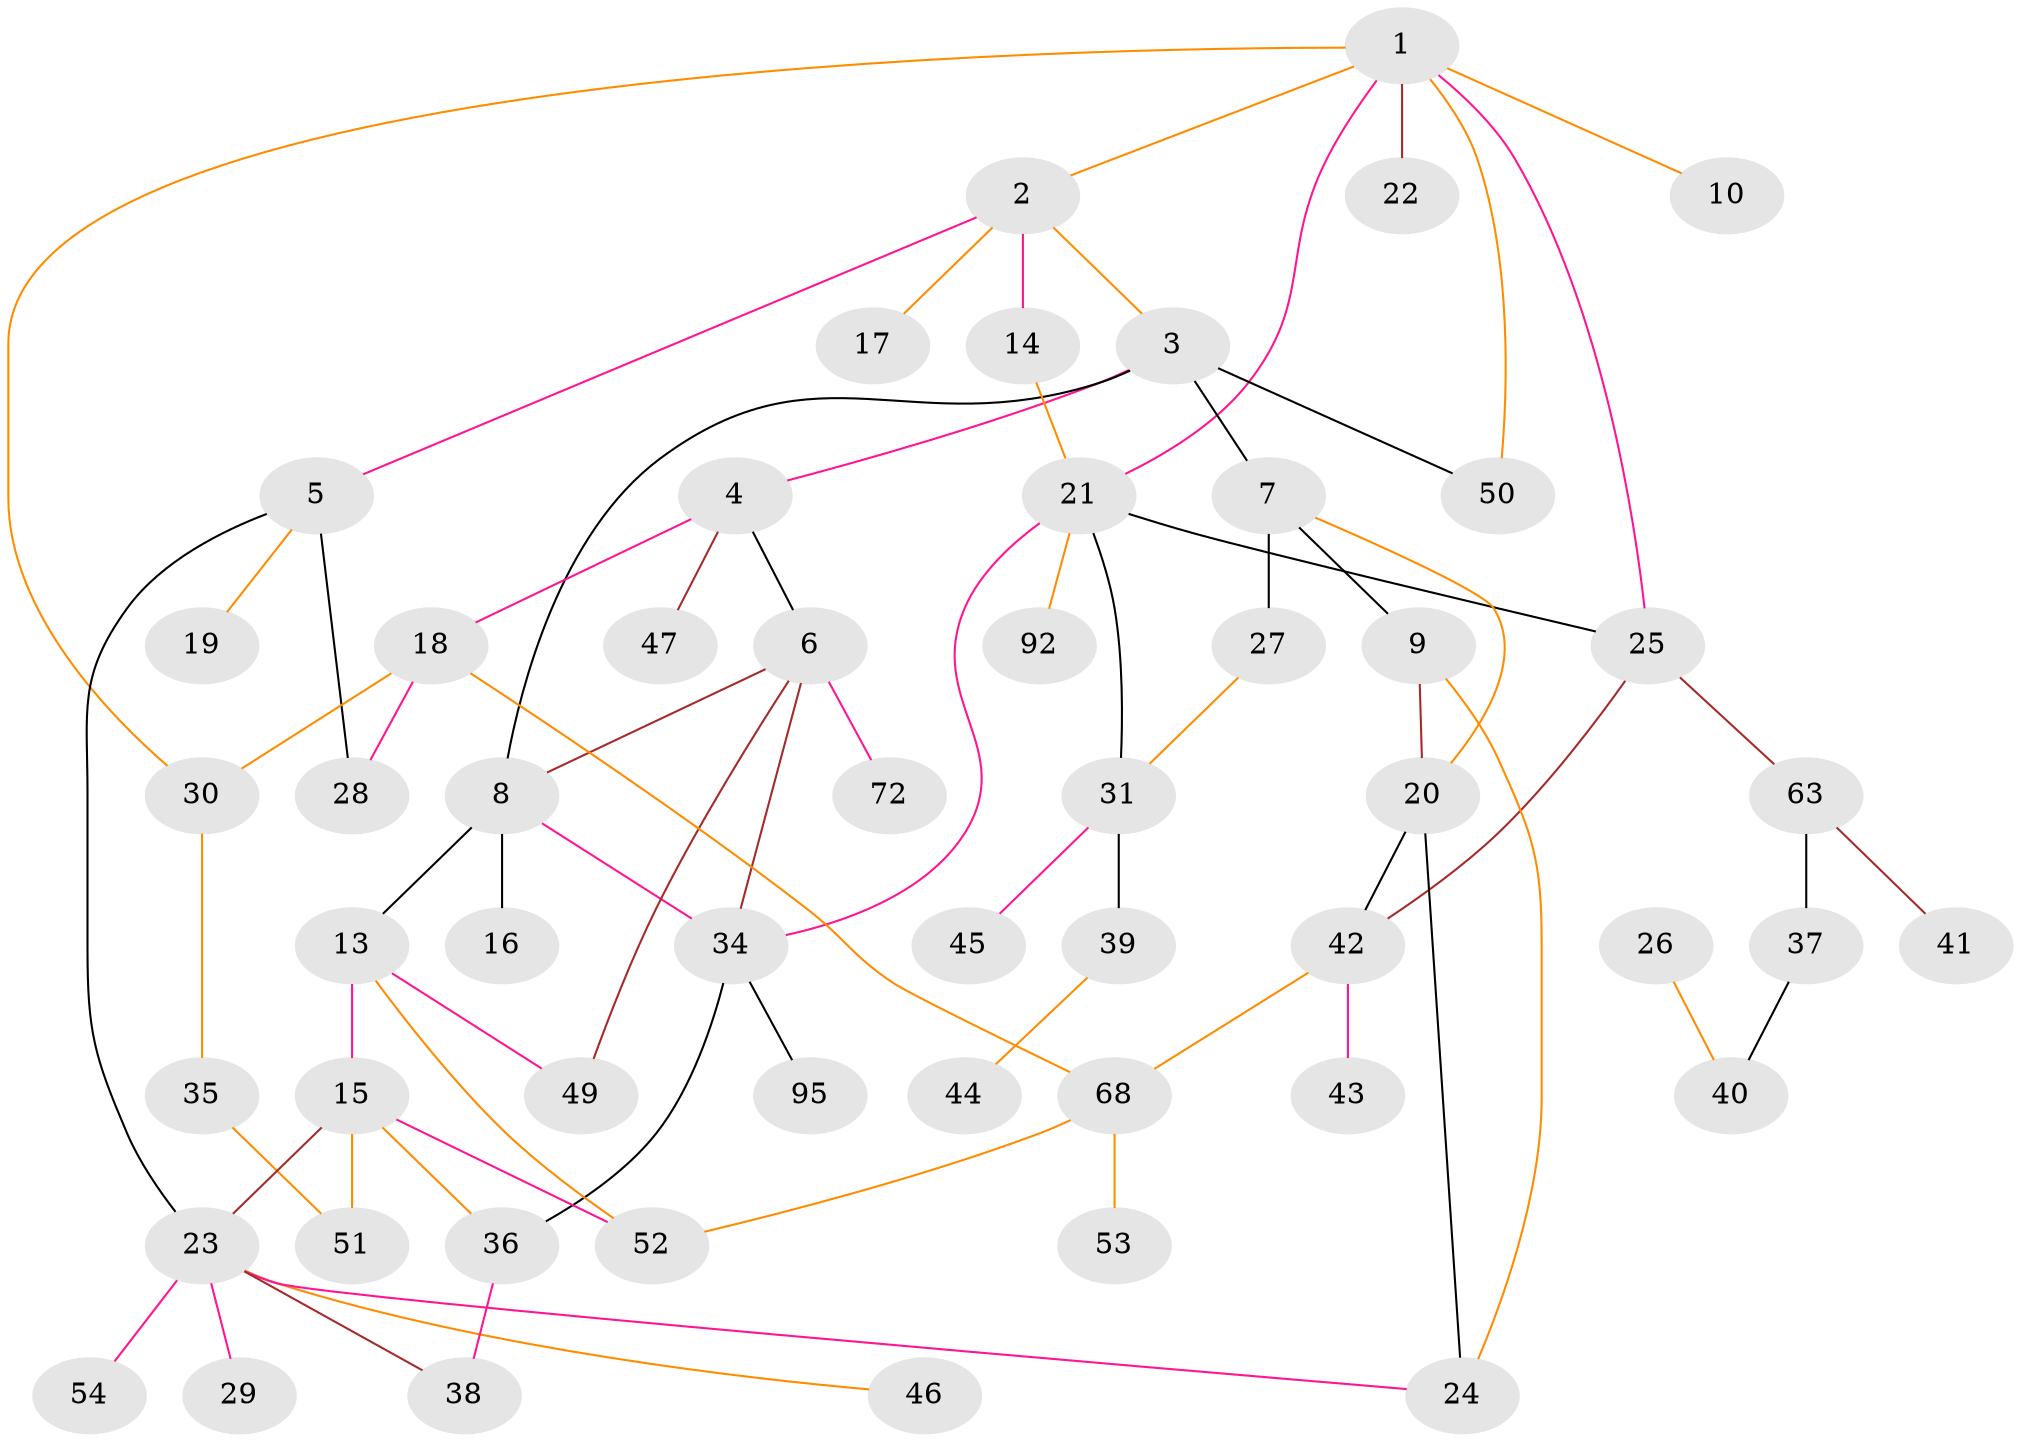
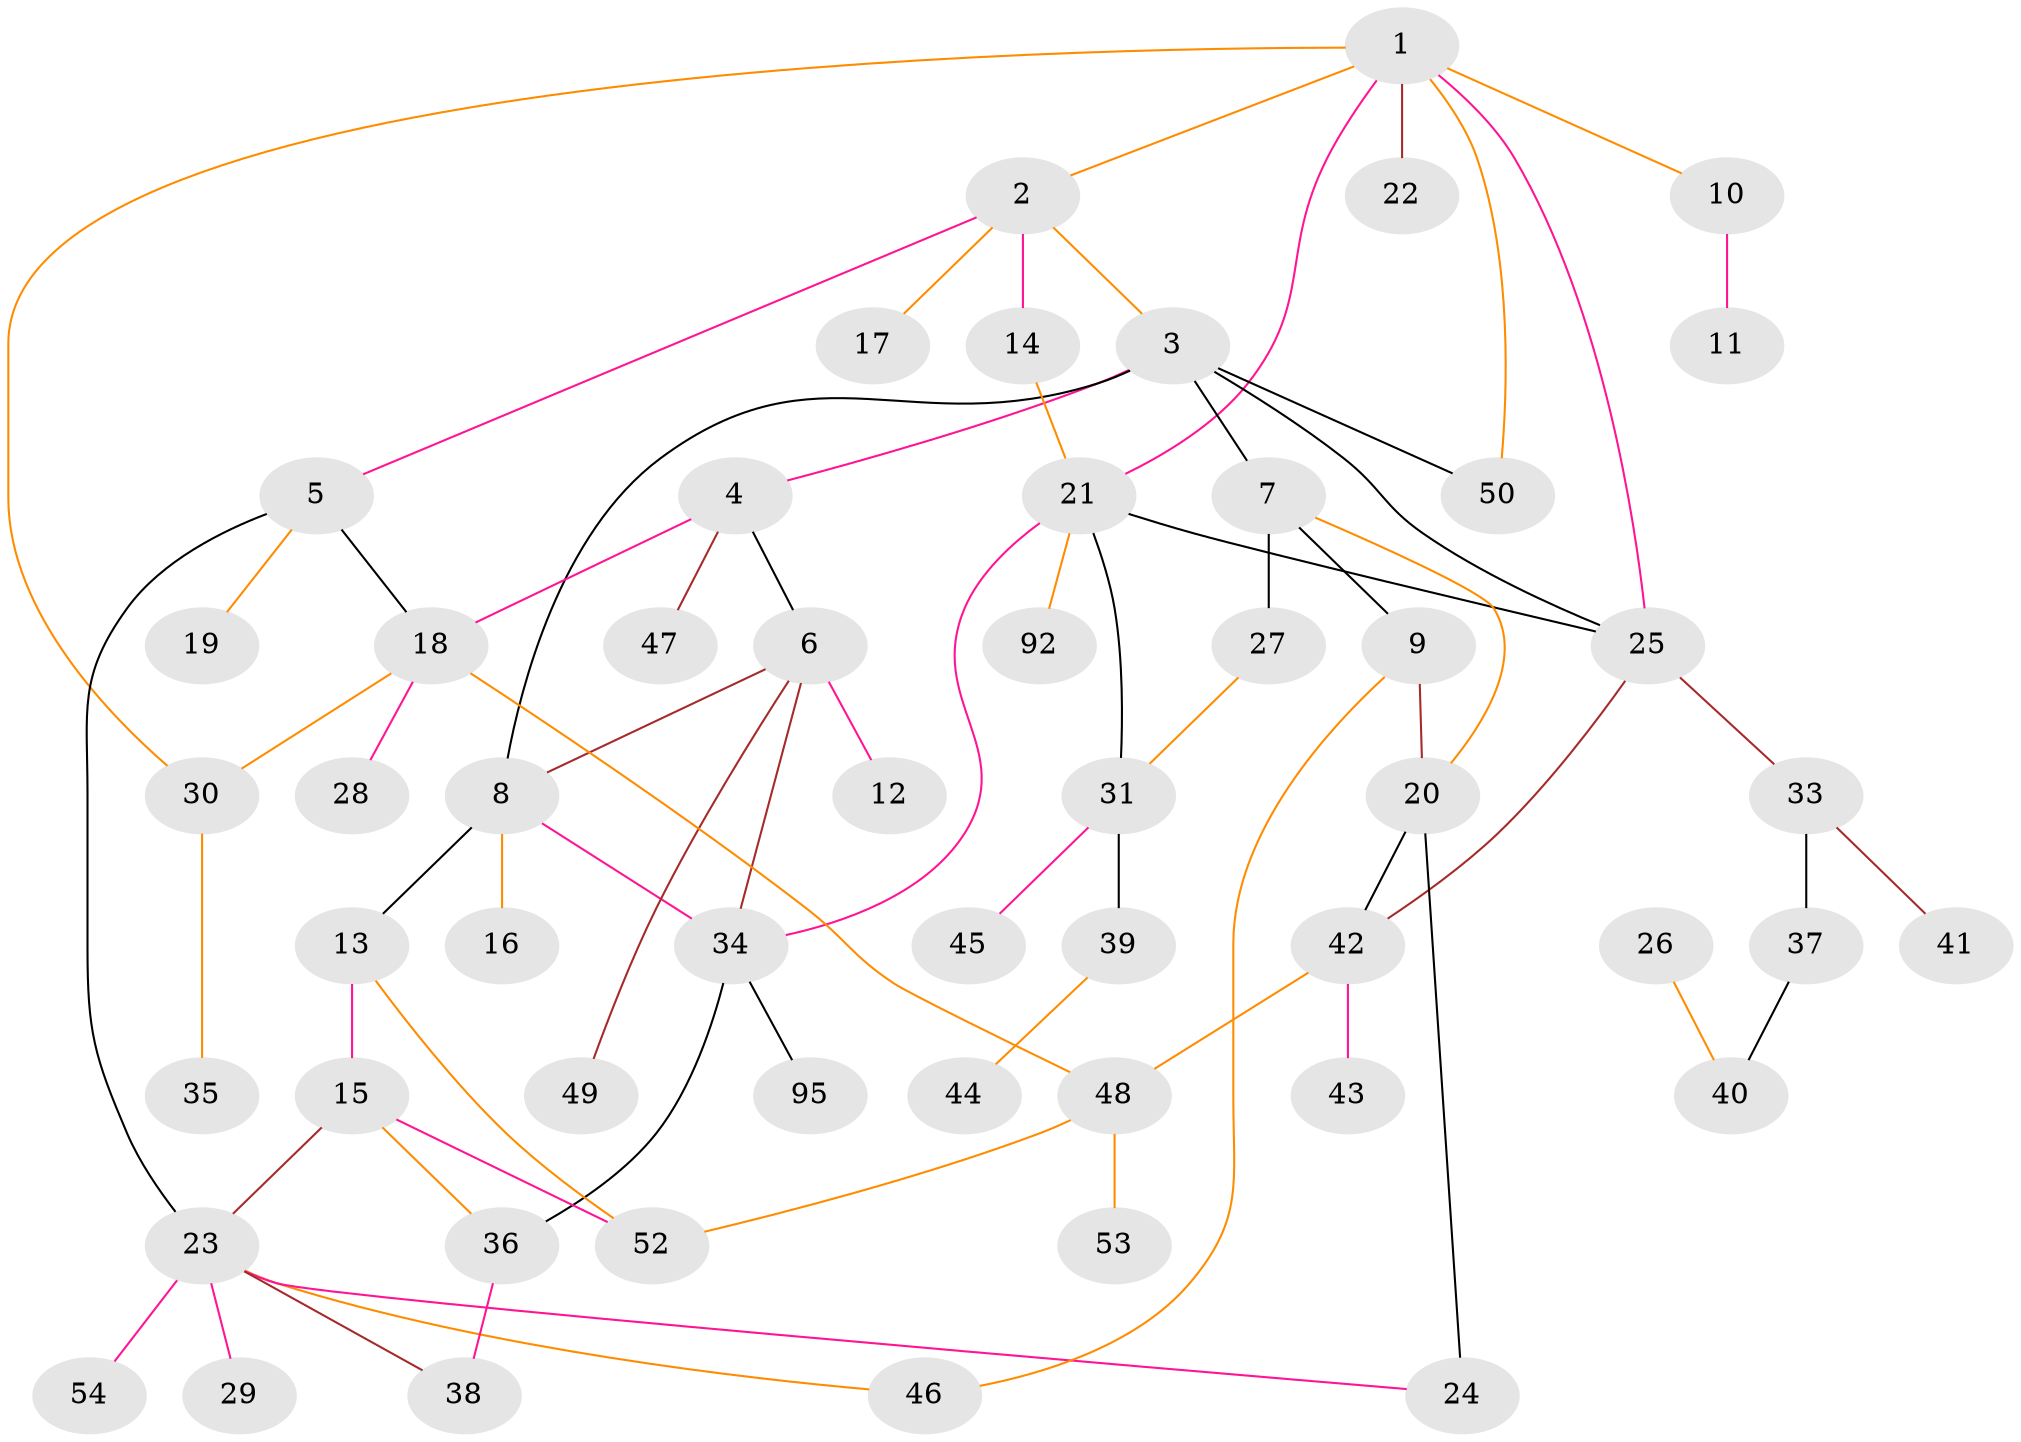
none -> (1727, 346)
none -> (1398, 513)
(334, 646) -> (374, 571)
(890, 796) -> (890, 796)
(1806, 796) -> (1806, 796)
(502, 871) -> (502, 871)
(1542, 1012) -> (1233, 1081)
(467, 1021) -> none
(1115, 1096) -> (1115, 1096)
(352, 1246) -> none
